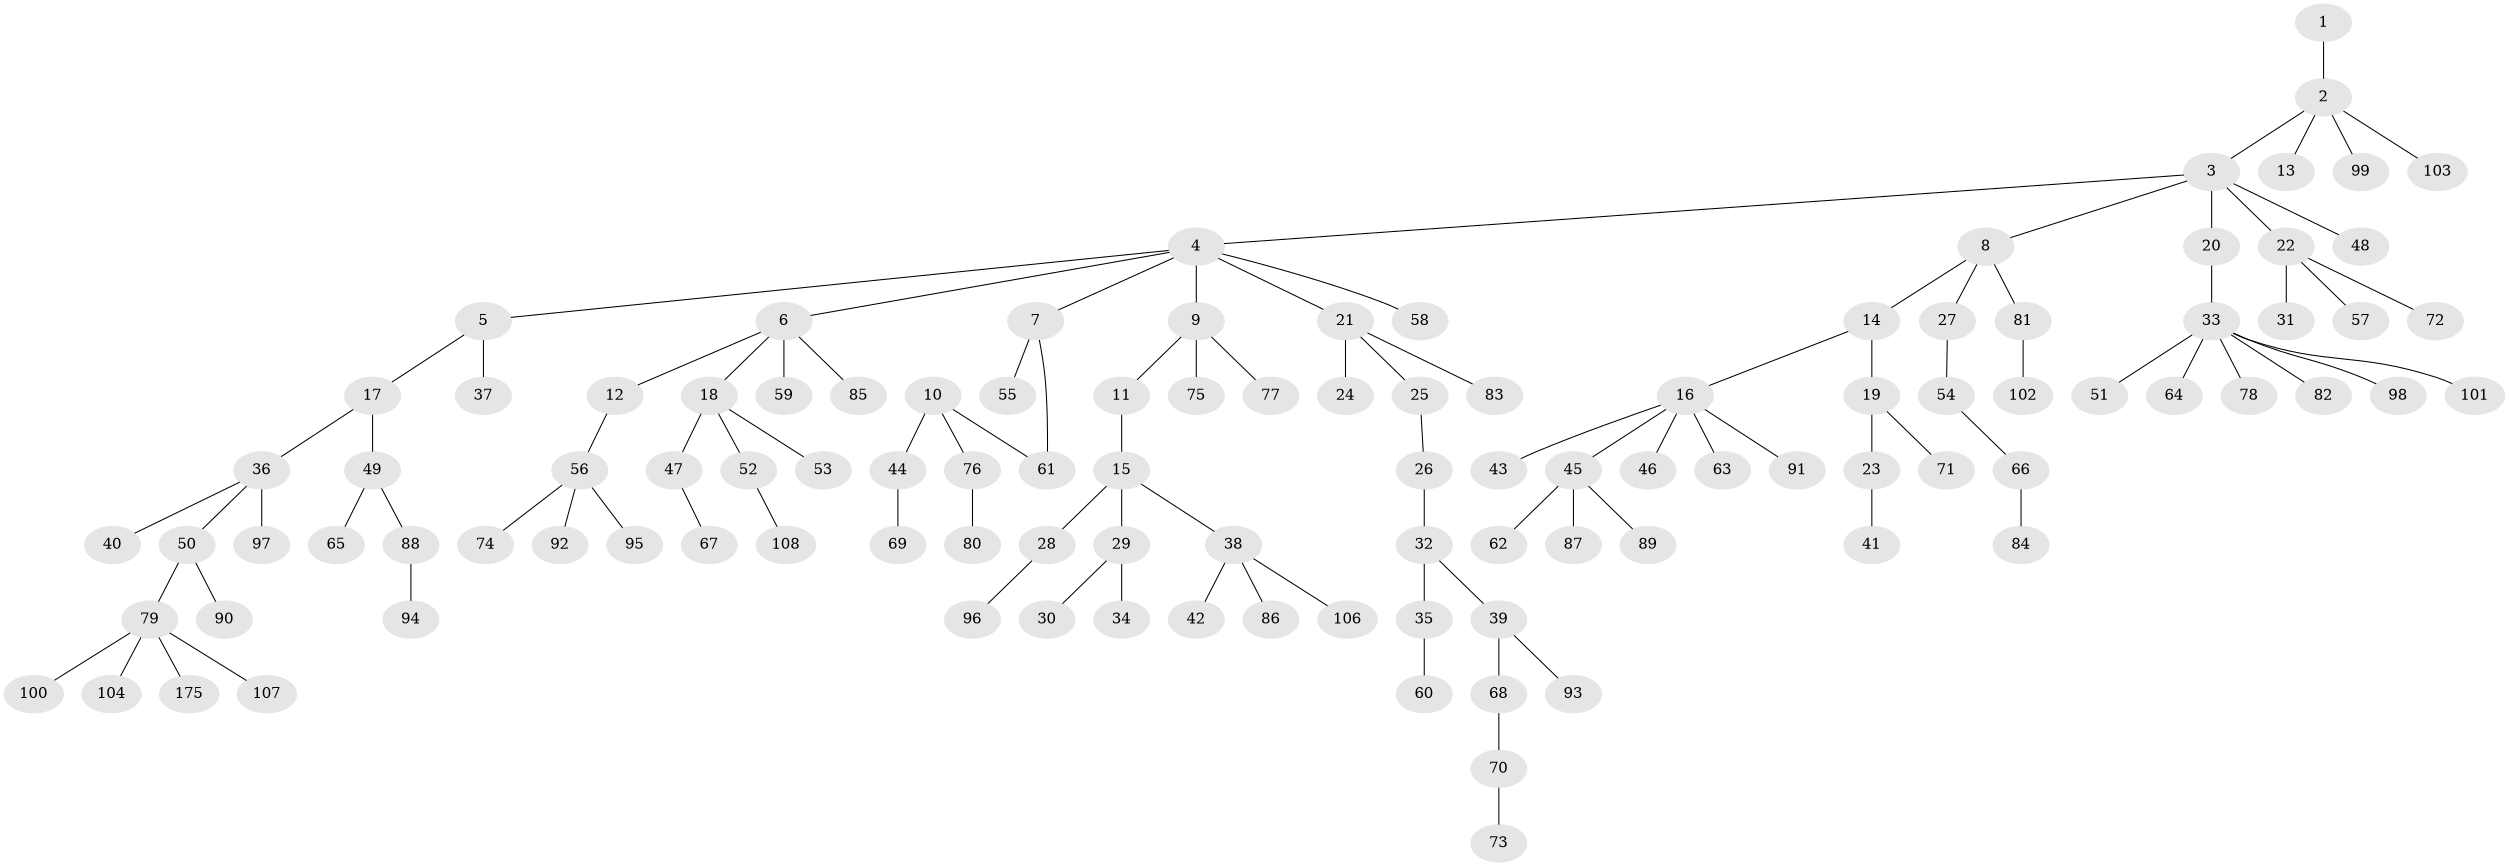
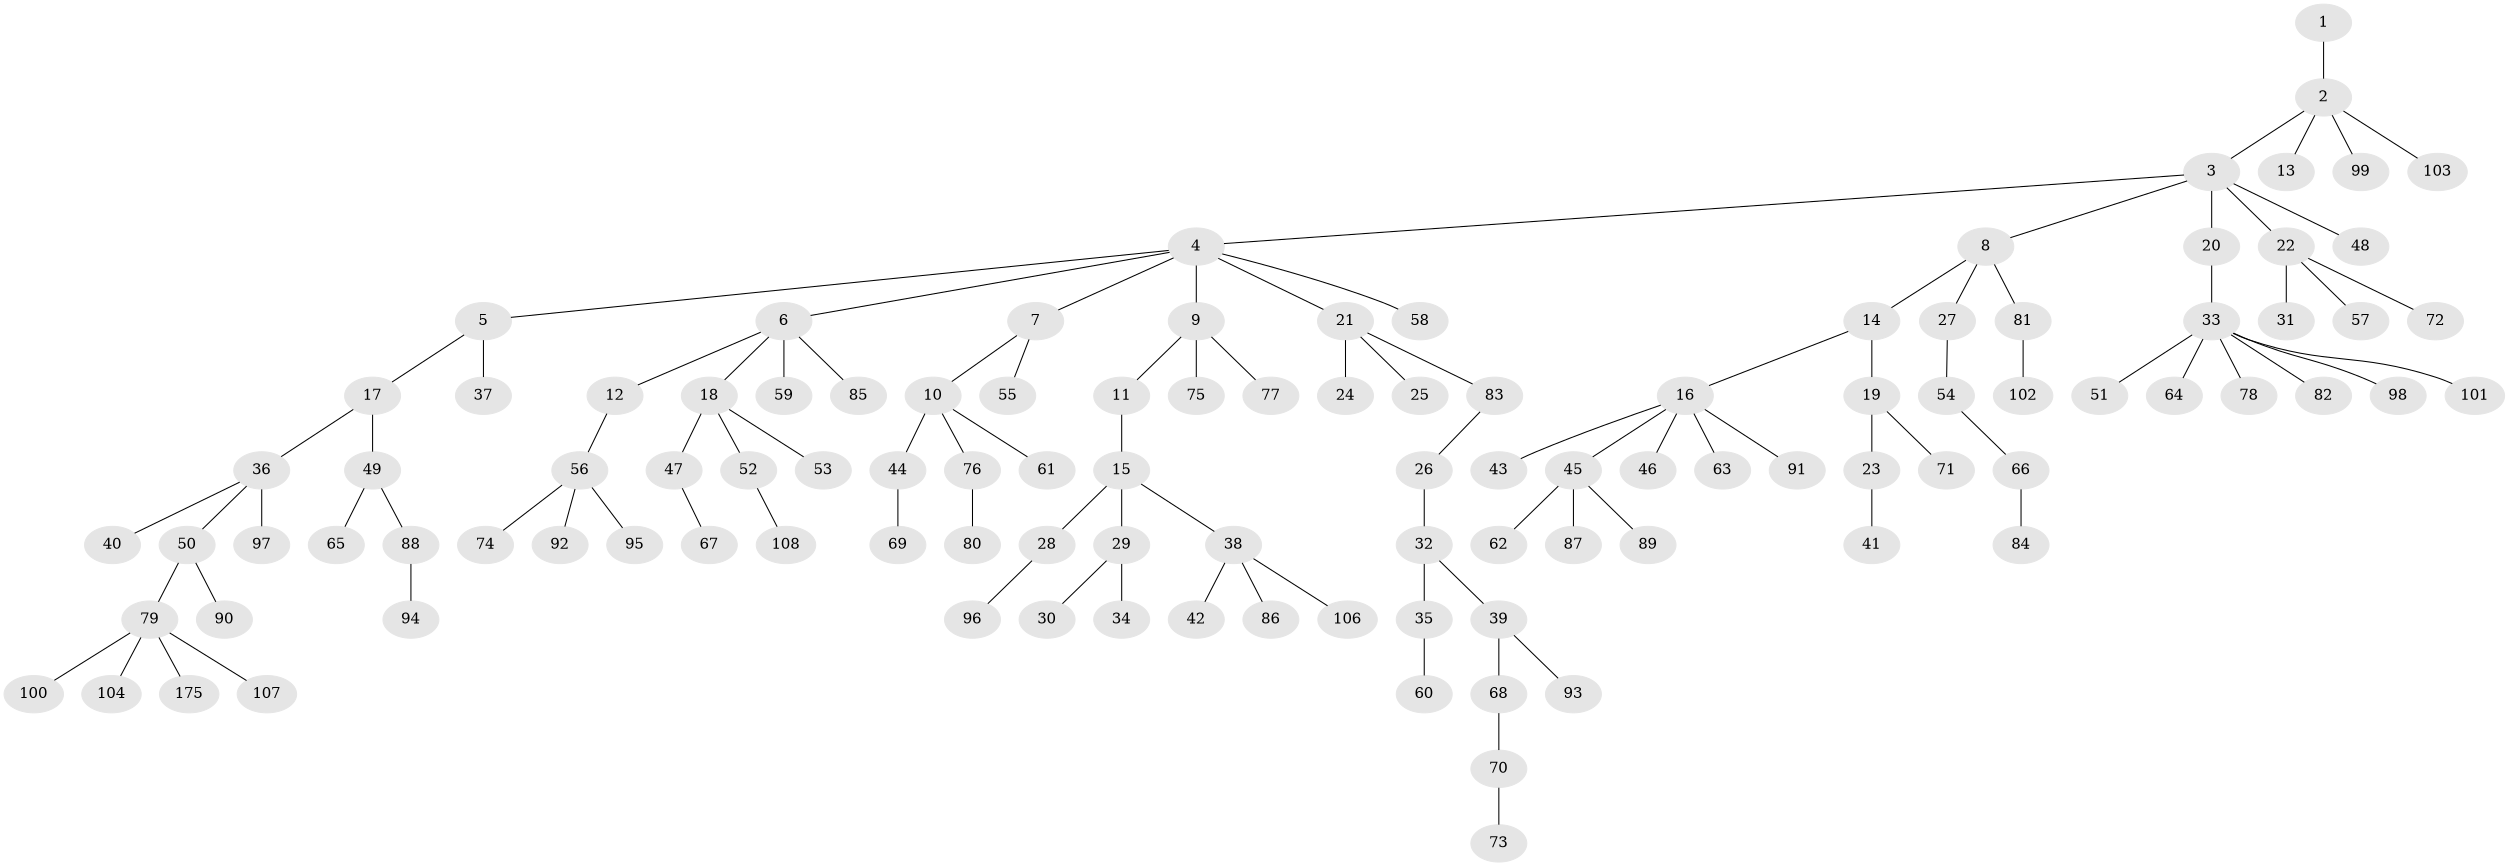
(1046, 396) -> (984, 359)
(1422, 433) -> (1459, 433)
